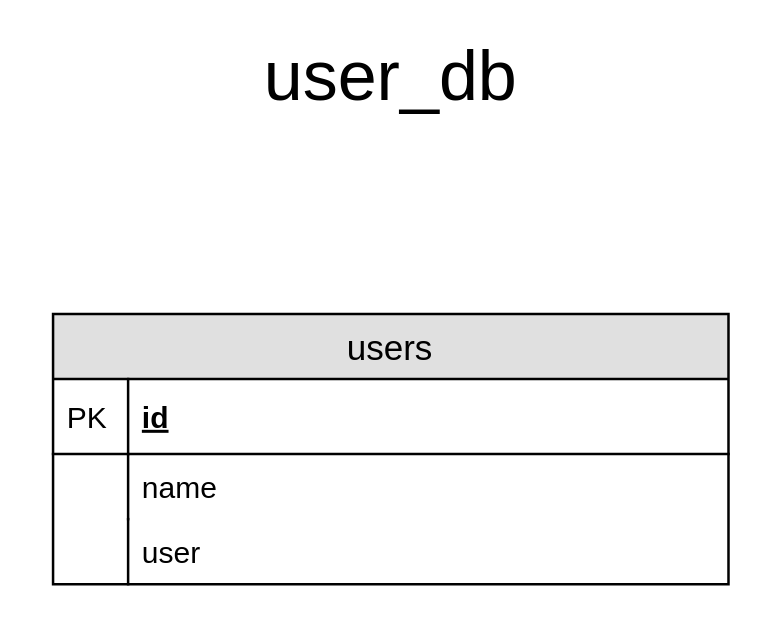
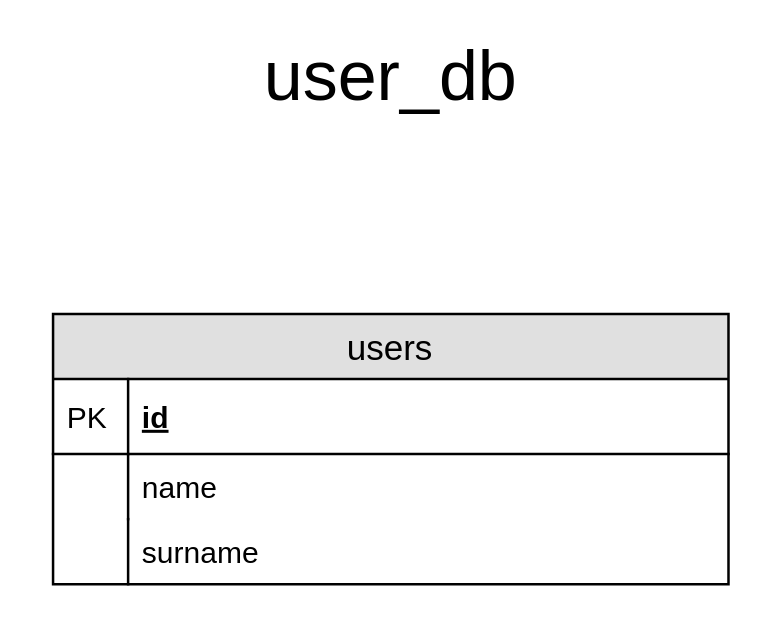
(175, 553) -> (201, 553)
